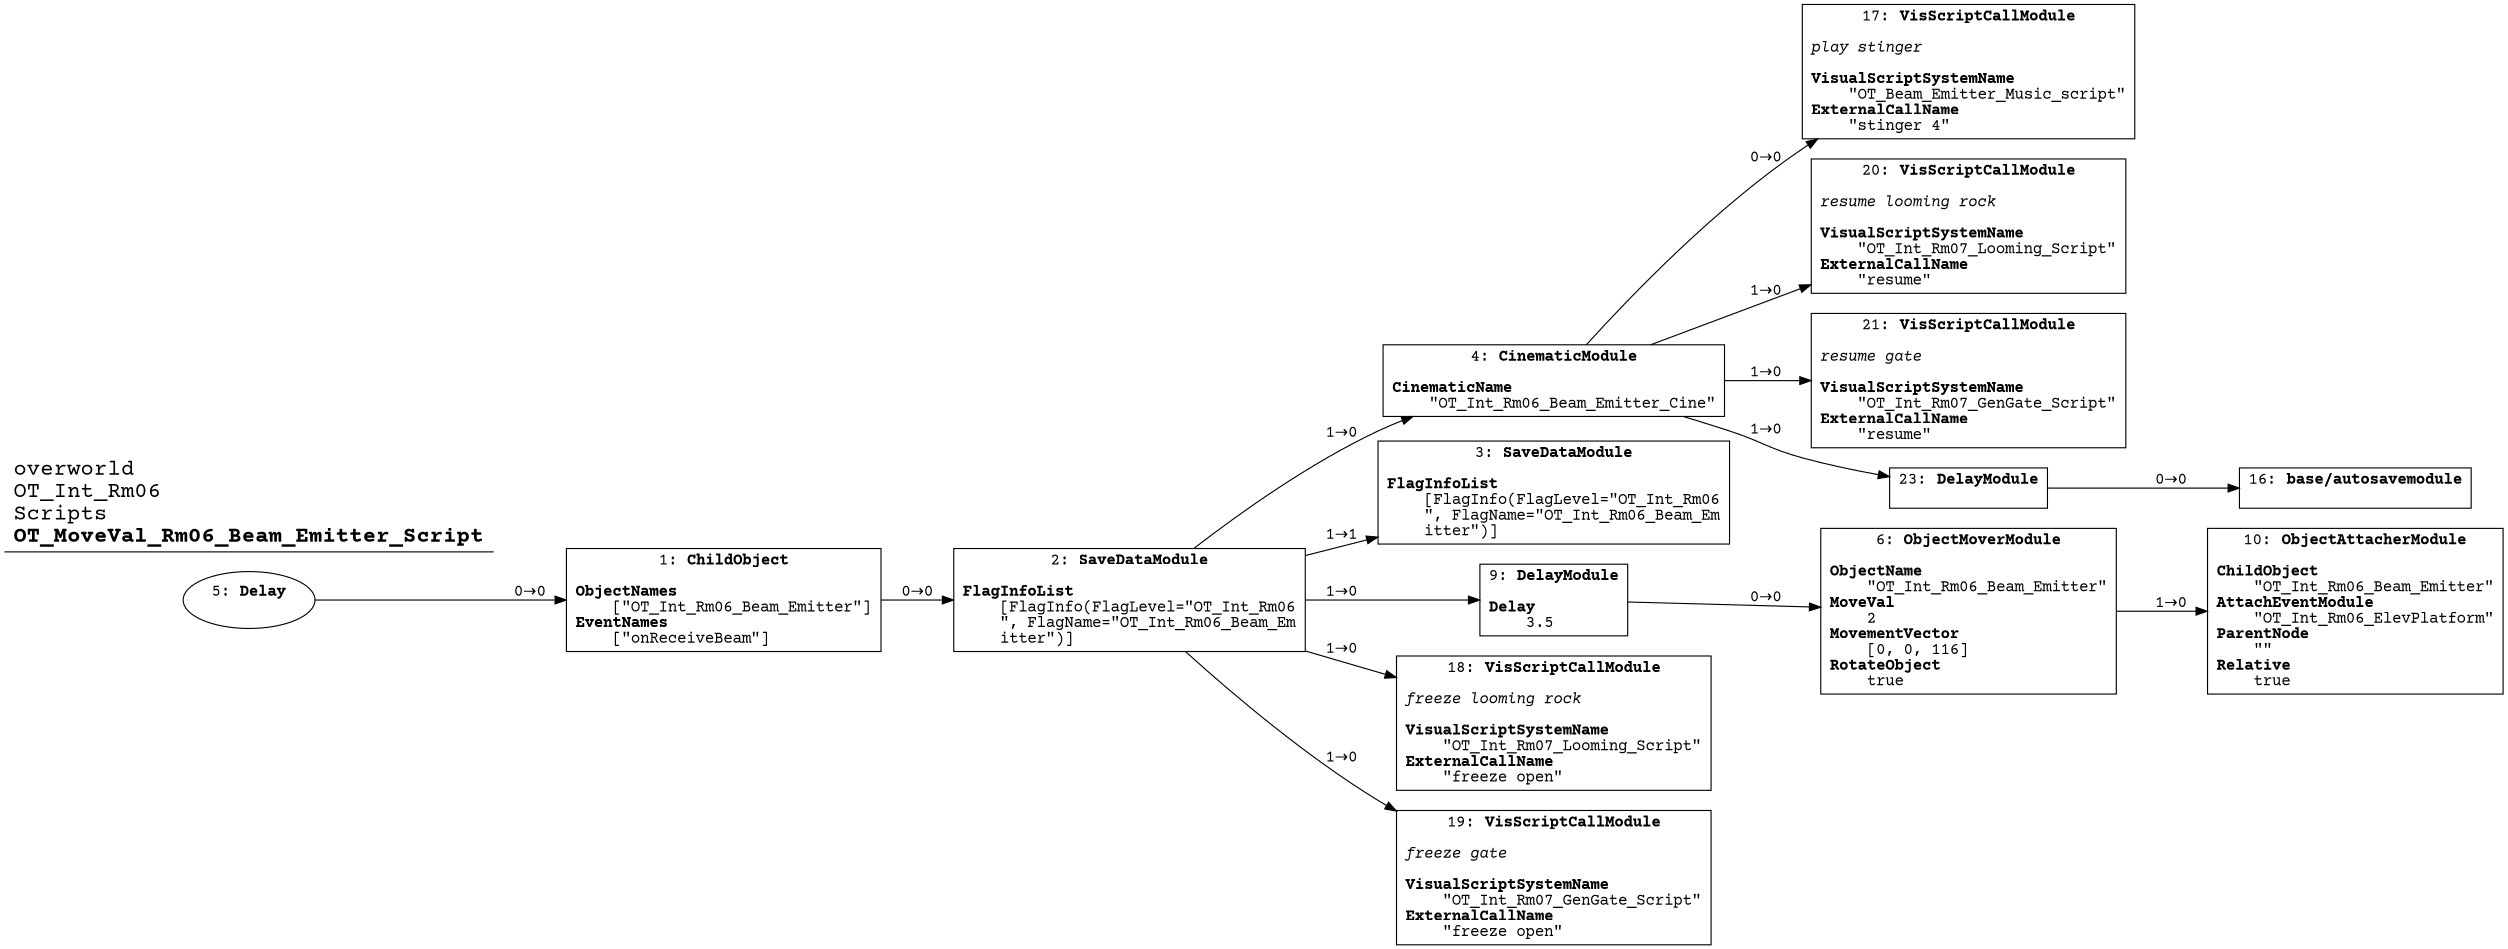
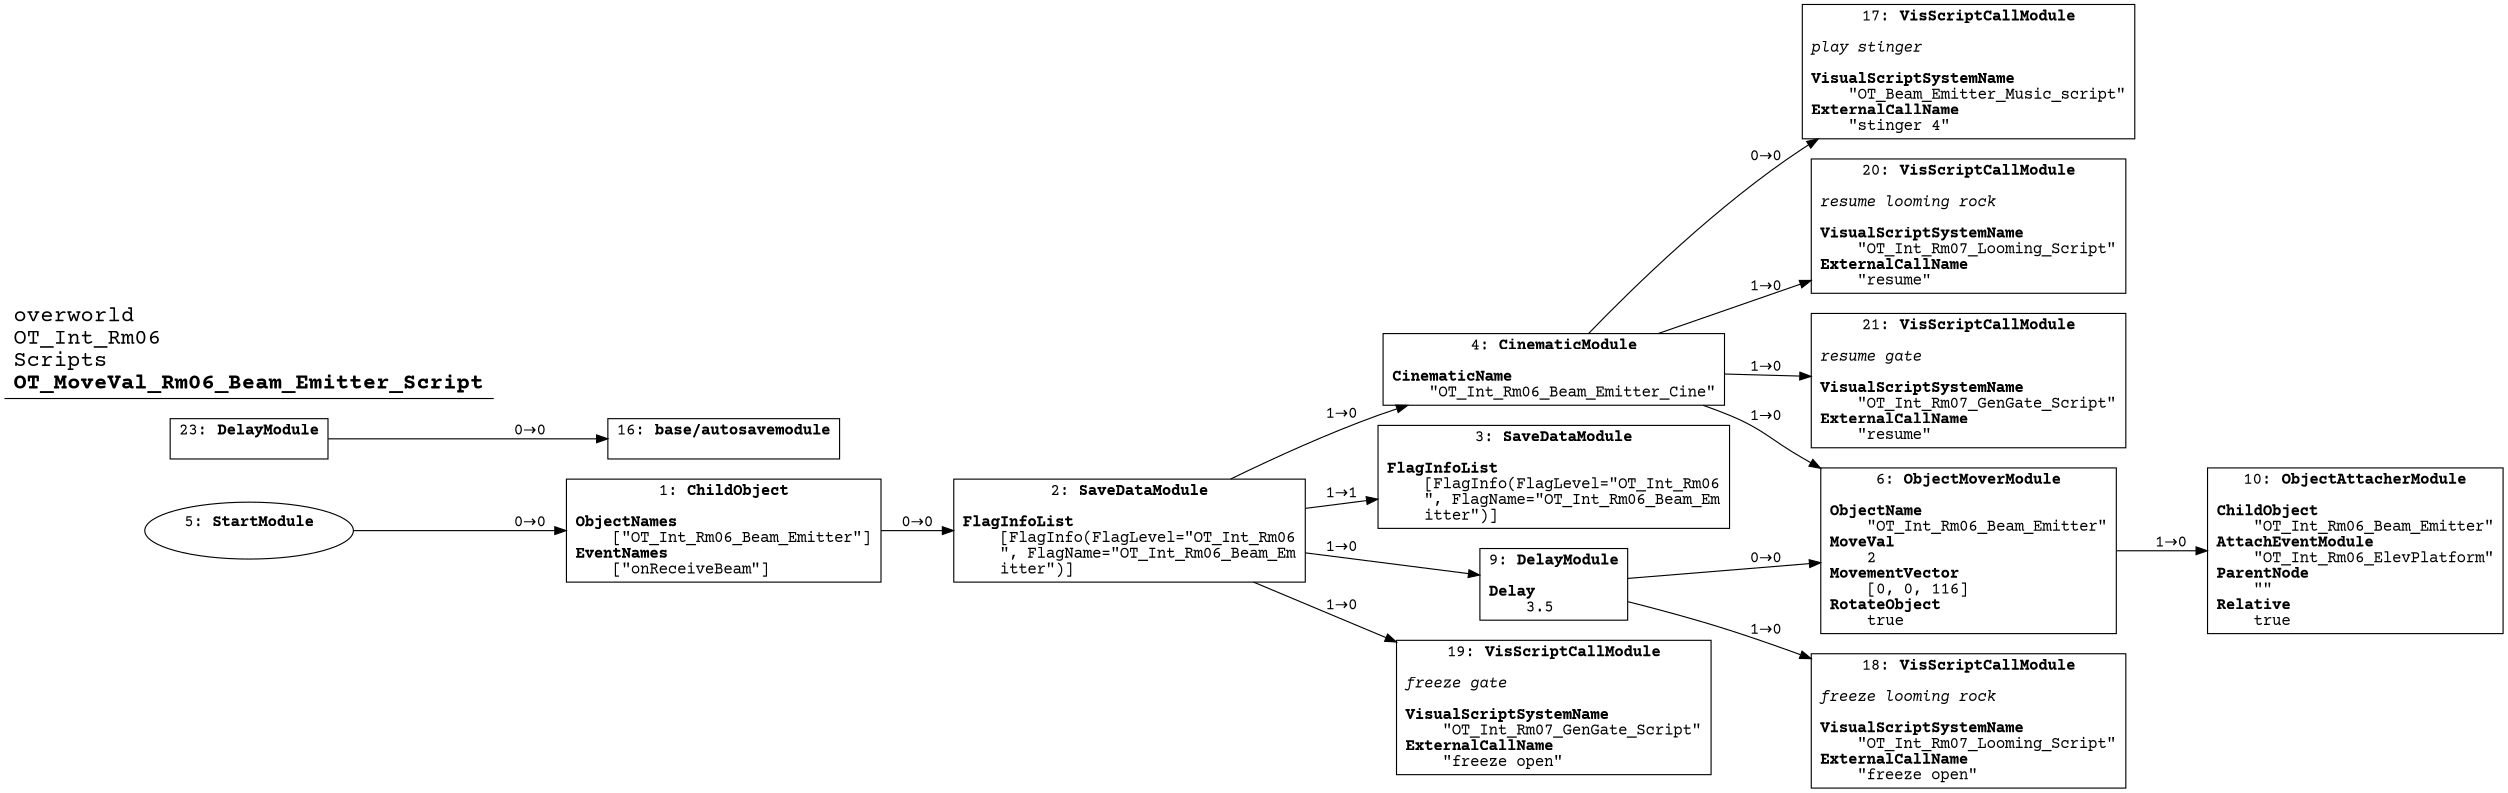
(1779, 451) -> (1759, 430)
(263, 591) -> (263, 522)
(1345, 663) -> (1715, 626)
